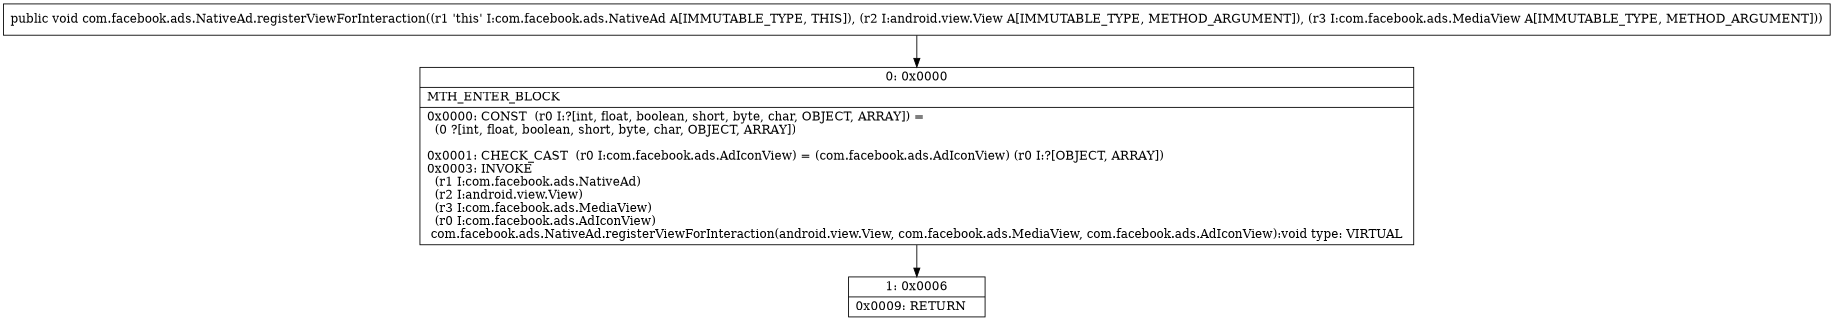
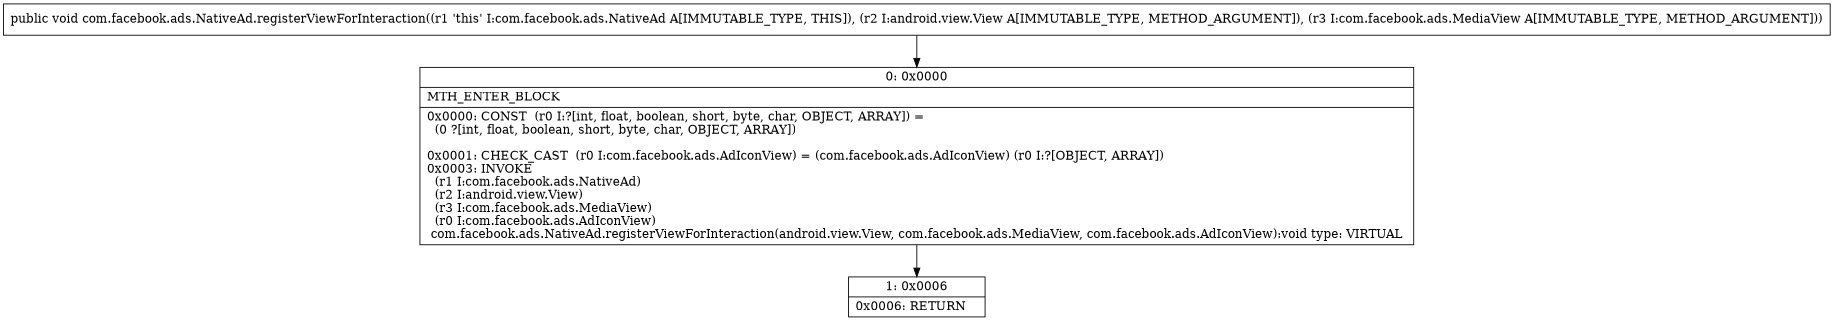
(917, 306) -> (917, 306)
